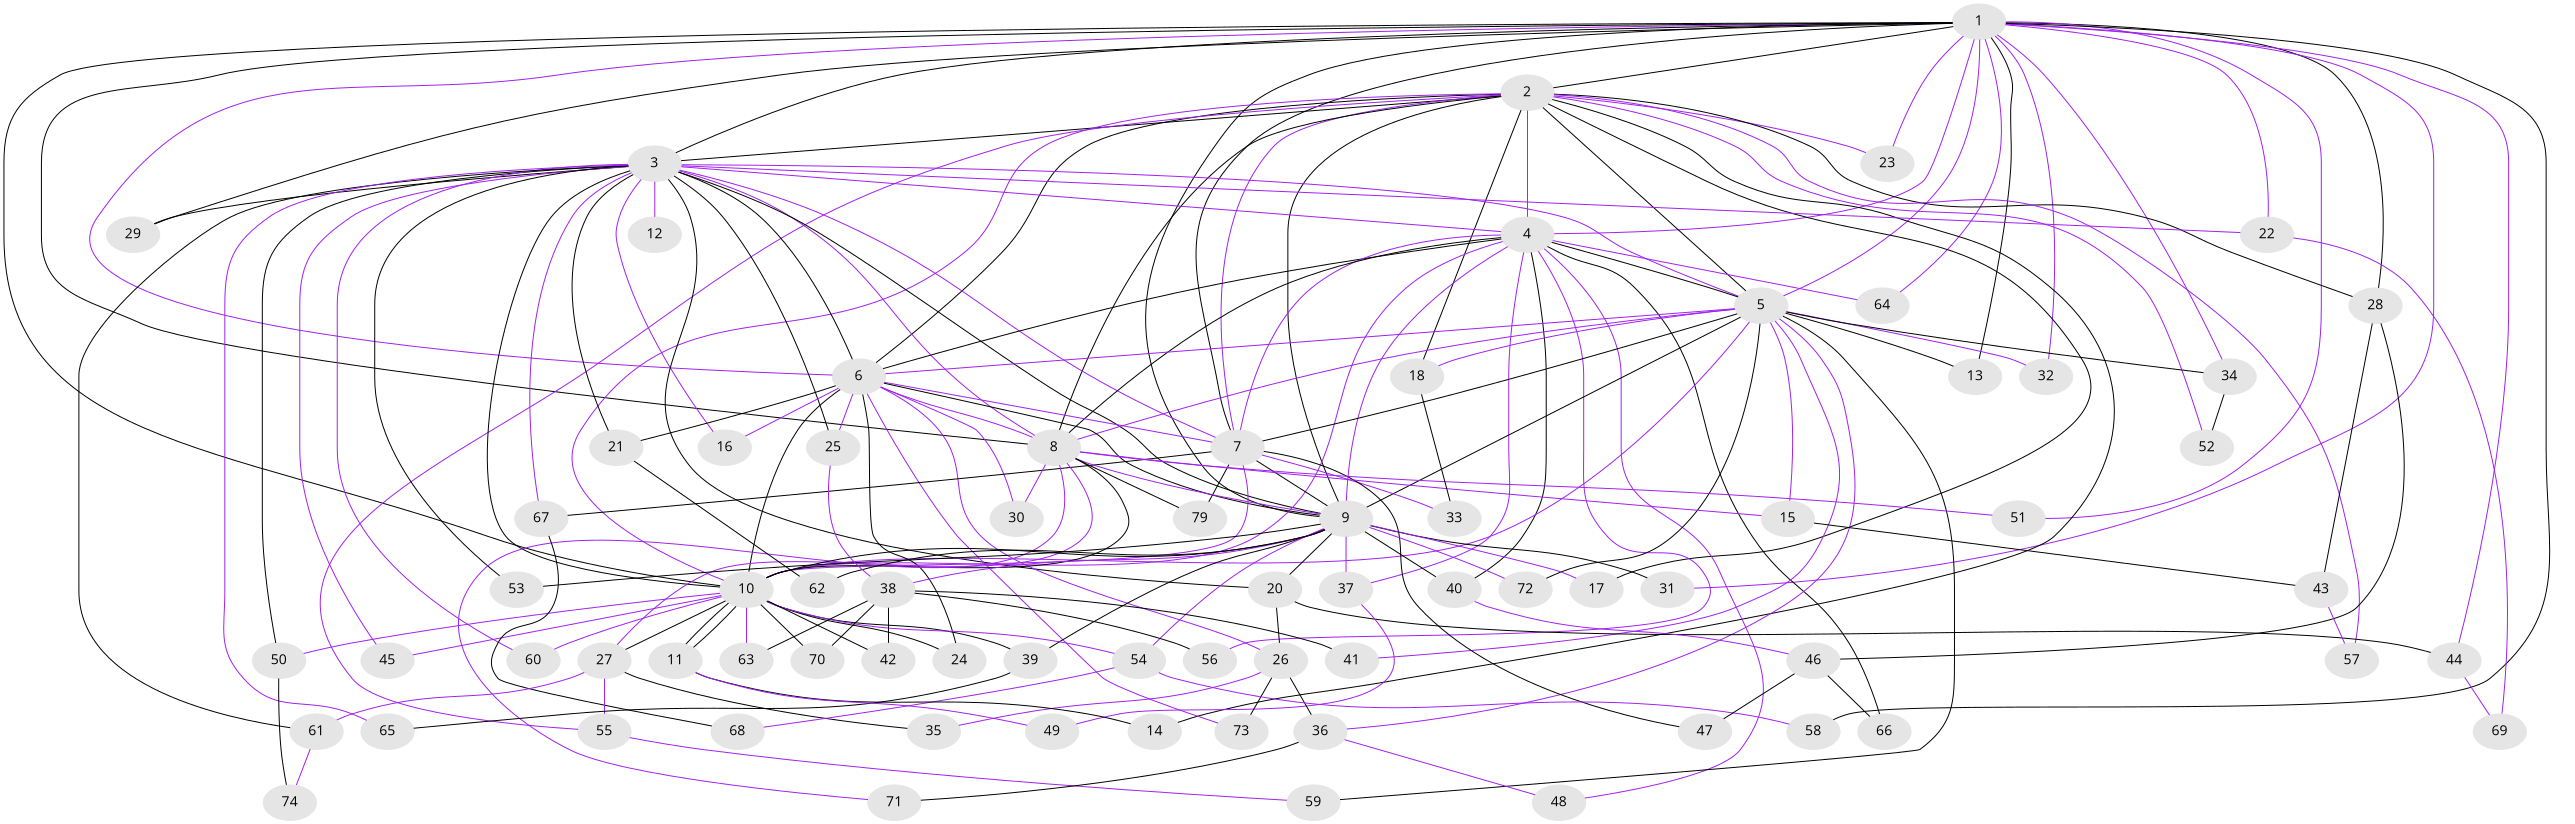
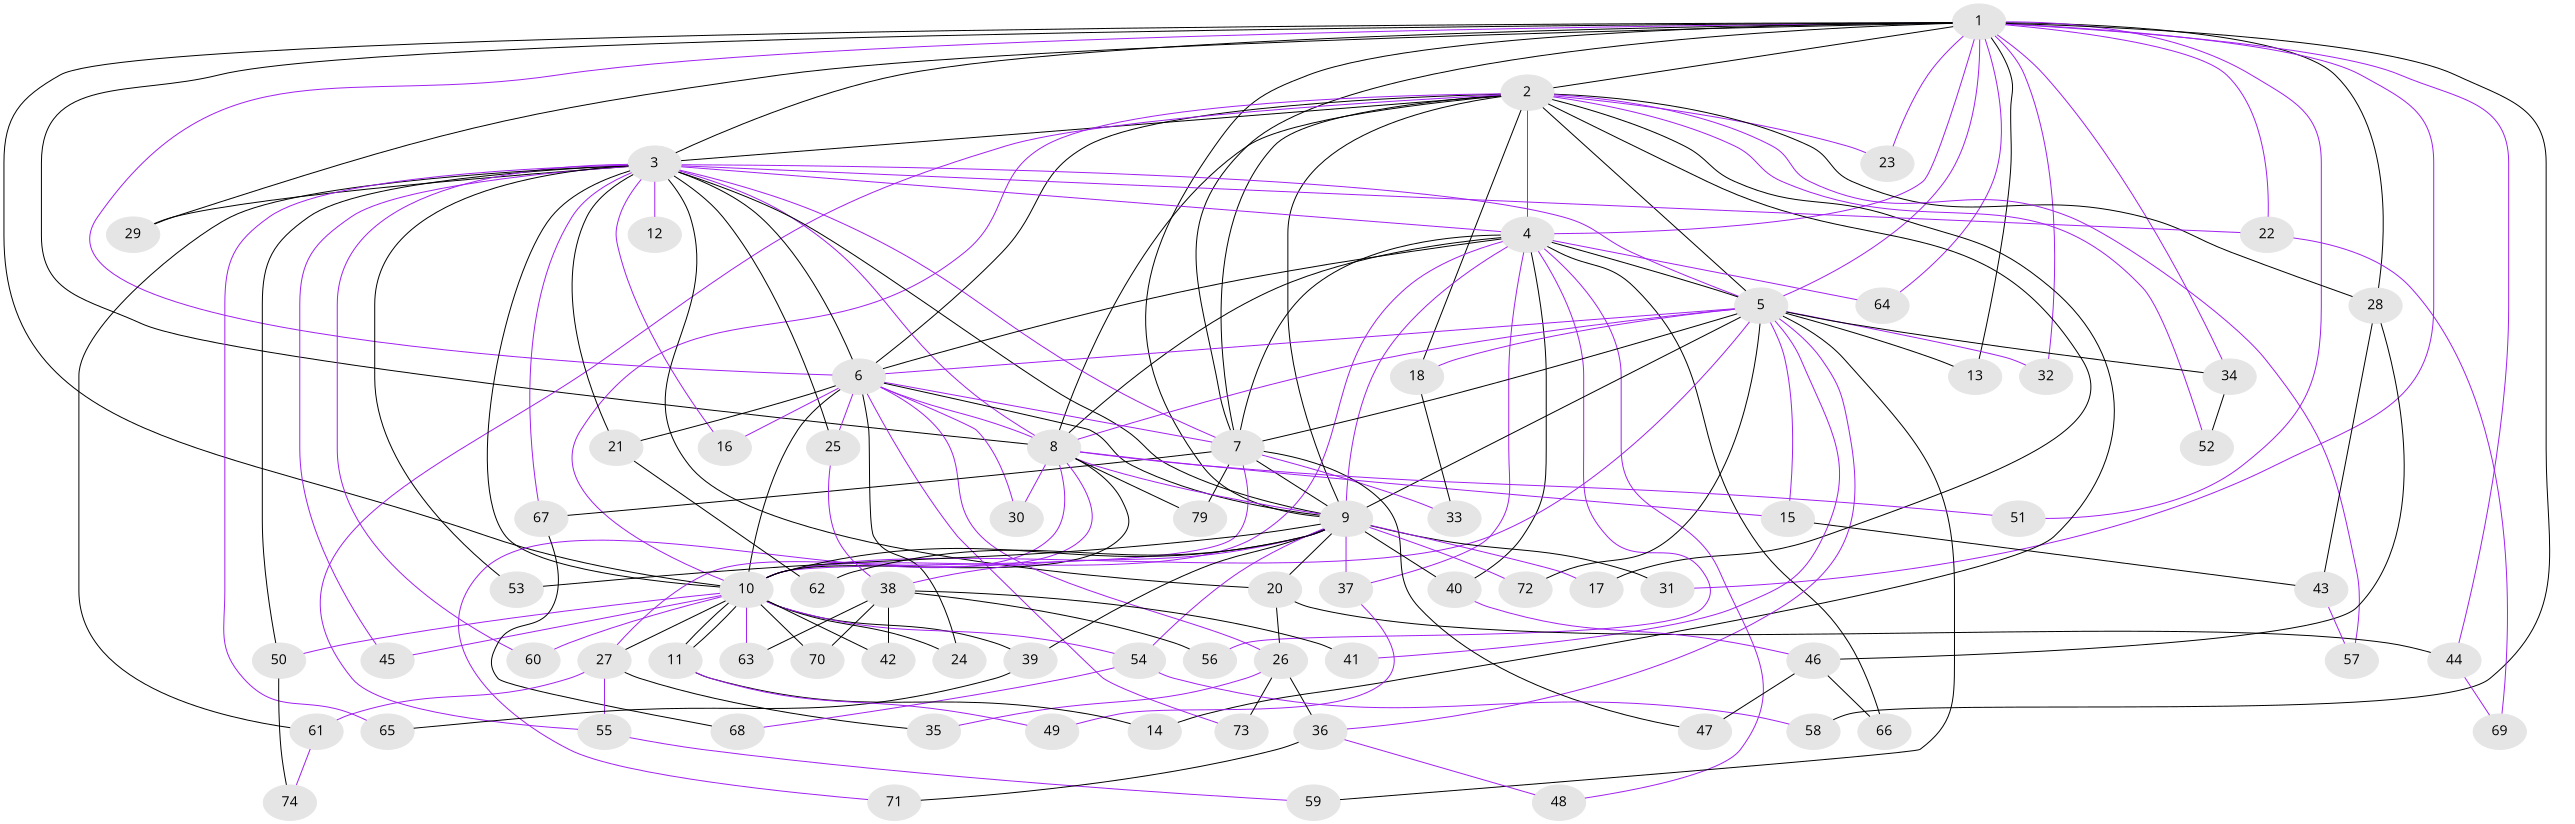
(1256, 171) -> (1256, 171)
(1327, 277) -> (1327, 277)
